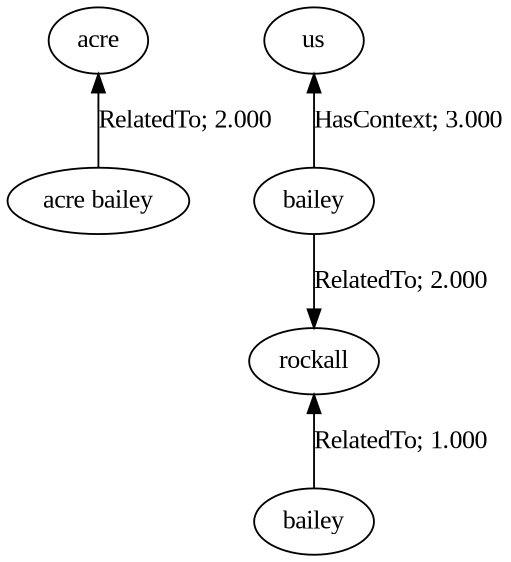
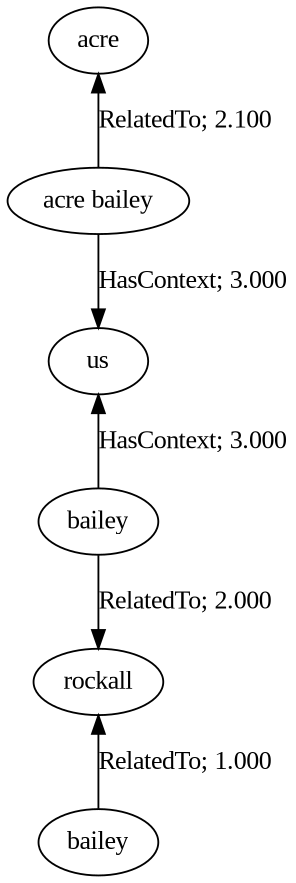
(185, 121) -> (185, 121)
none -> (98, 272)
